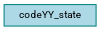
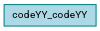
(50, 15) -> (50, 15)
